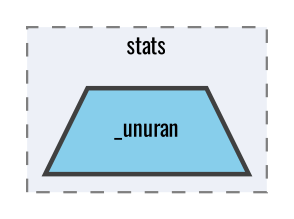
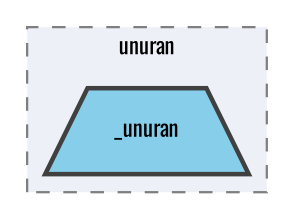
(147, 49) -> (147, 49)
